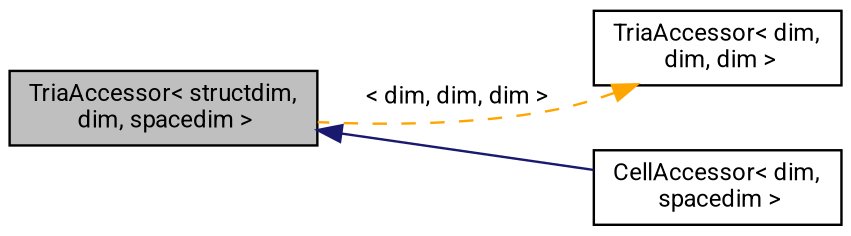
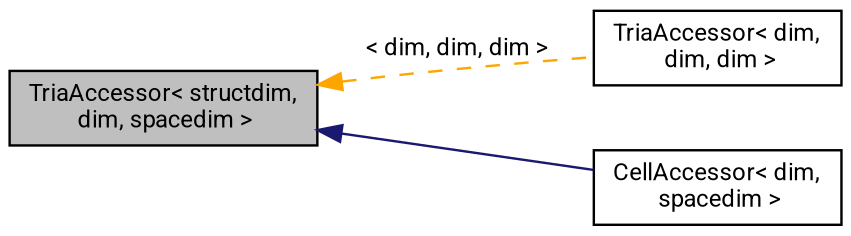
(468, 121) -> (468, 68)
